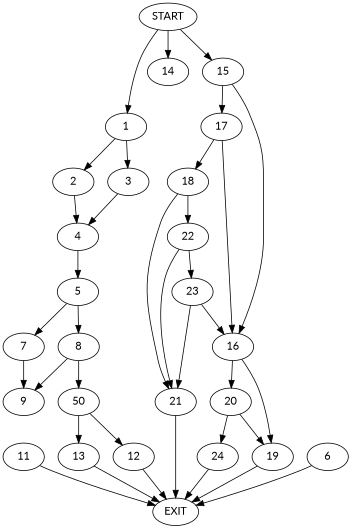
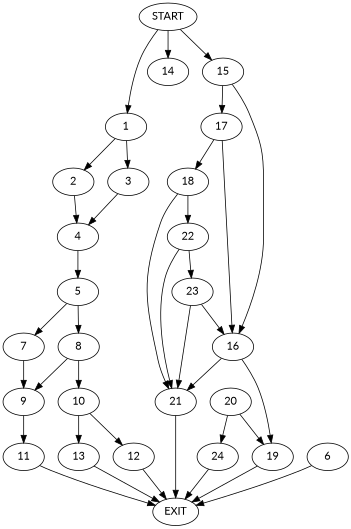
(232, 371) -> (207, 372)
(79, 402) -> (79, 402)
none -> (24, 426)
